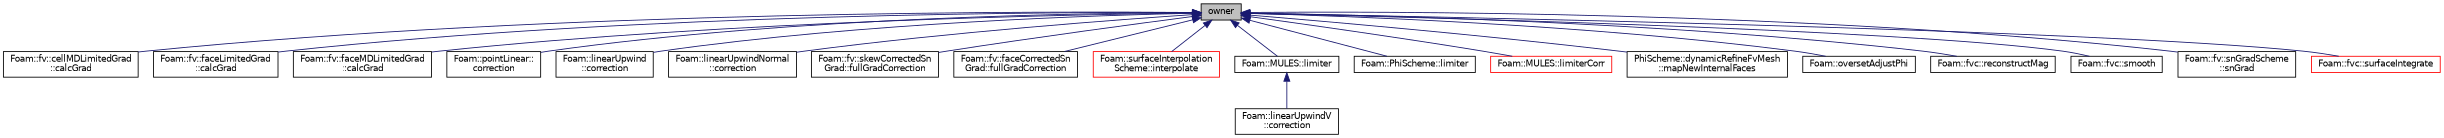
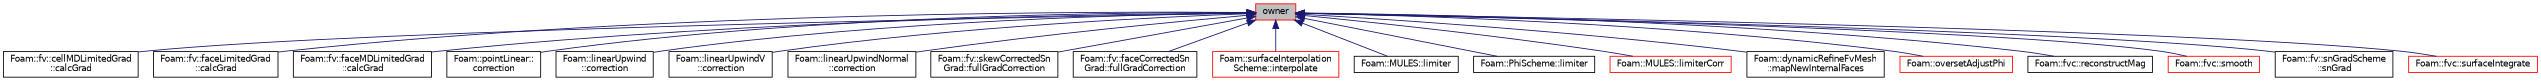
(1221, 12) -> (1276, 12)
(1707, 64) -> (1816, 64)
(1859, 64) -> (1956, 64)
(2117, 64) -> (2214, 64)
(1287, 95) -> (1009, 27)
